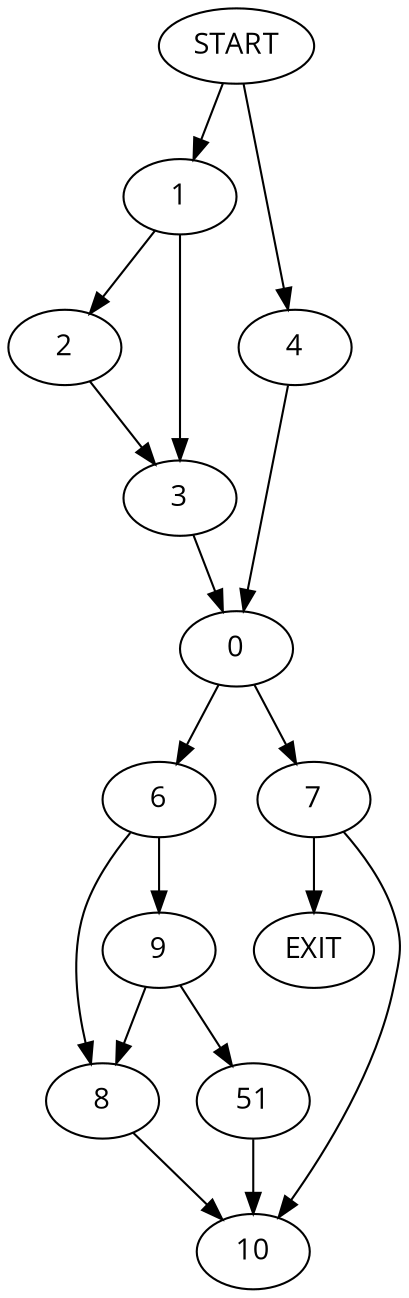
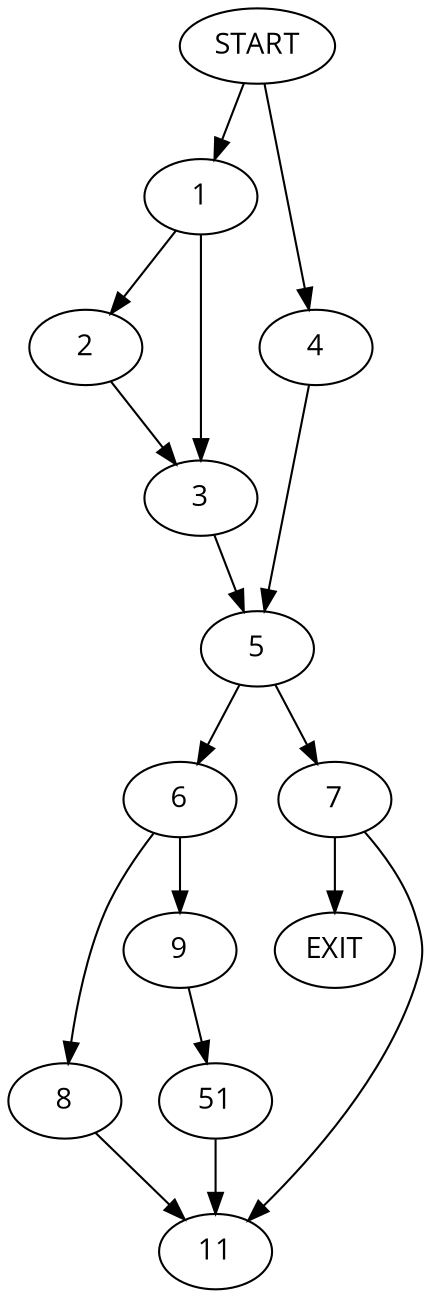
(237, 649) -> (257, 649)
(135, 1015) -> none
(253, 1252) -> (216, 1252)
